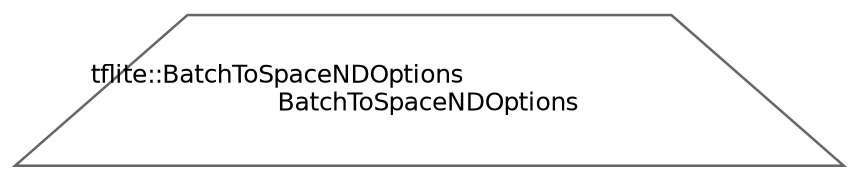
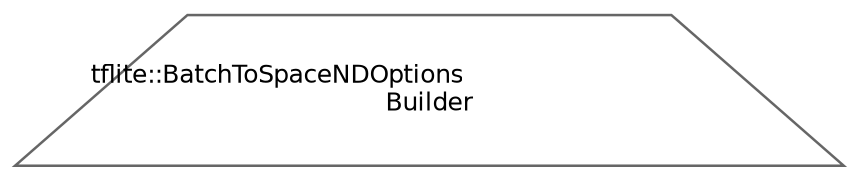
(429, 90) -> (429, 90)
